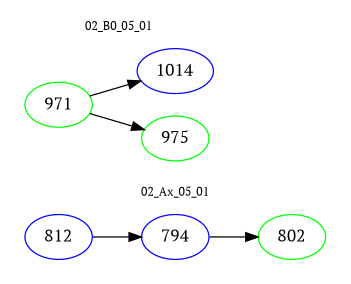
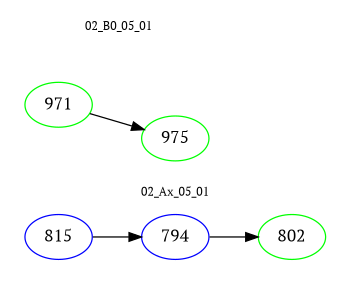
(175, 71) -> none
(59, 237) -> (59, 237)
